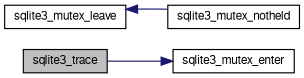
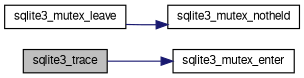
(153, 9) -> (141, 25)
